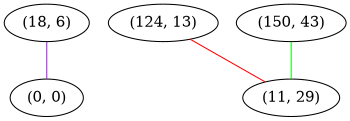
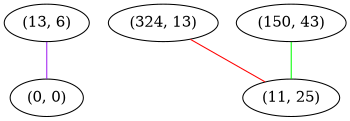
(47, 23) -> (47, 23)
(163, 23) -> (163, 23)
(291, 98) -> (291, 98)
